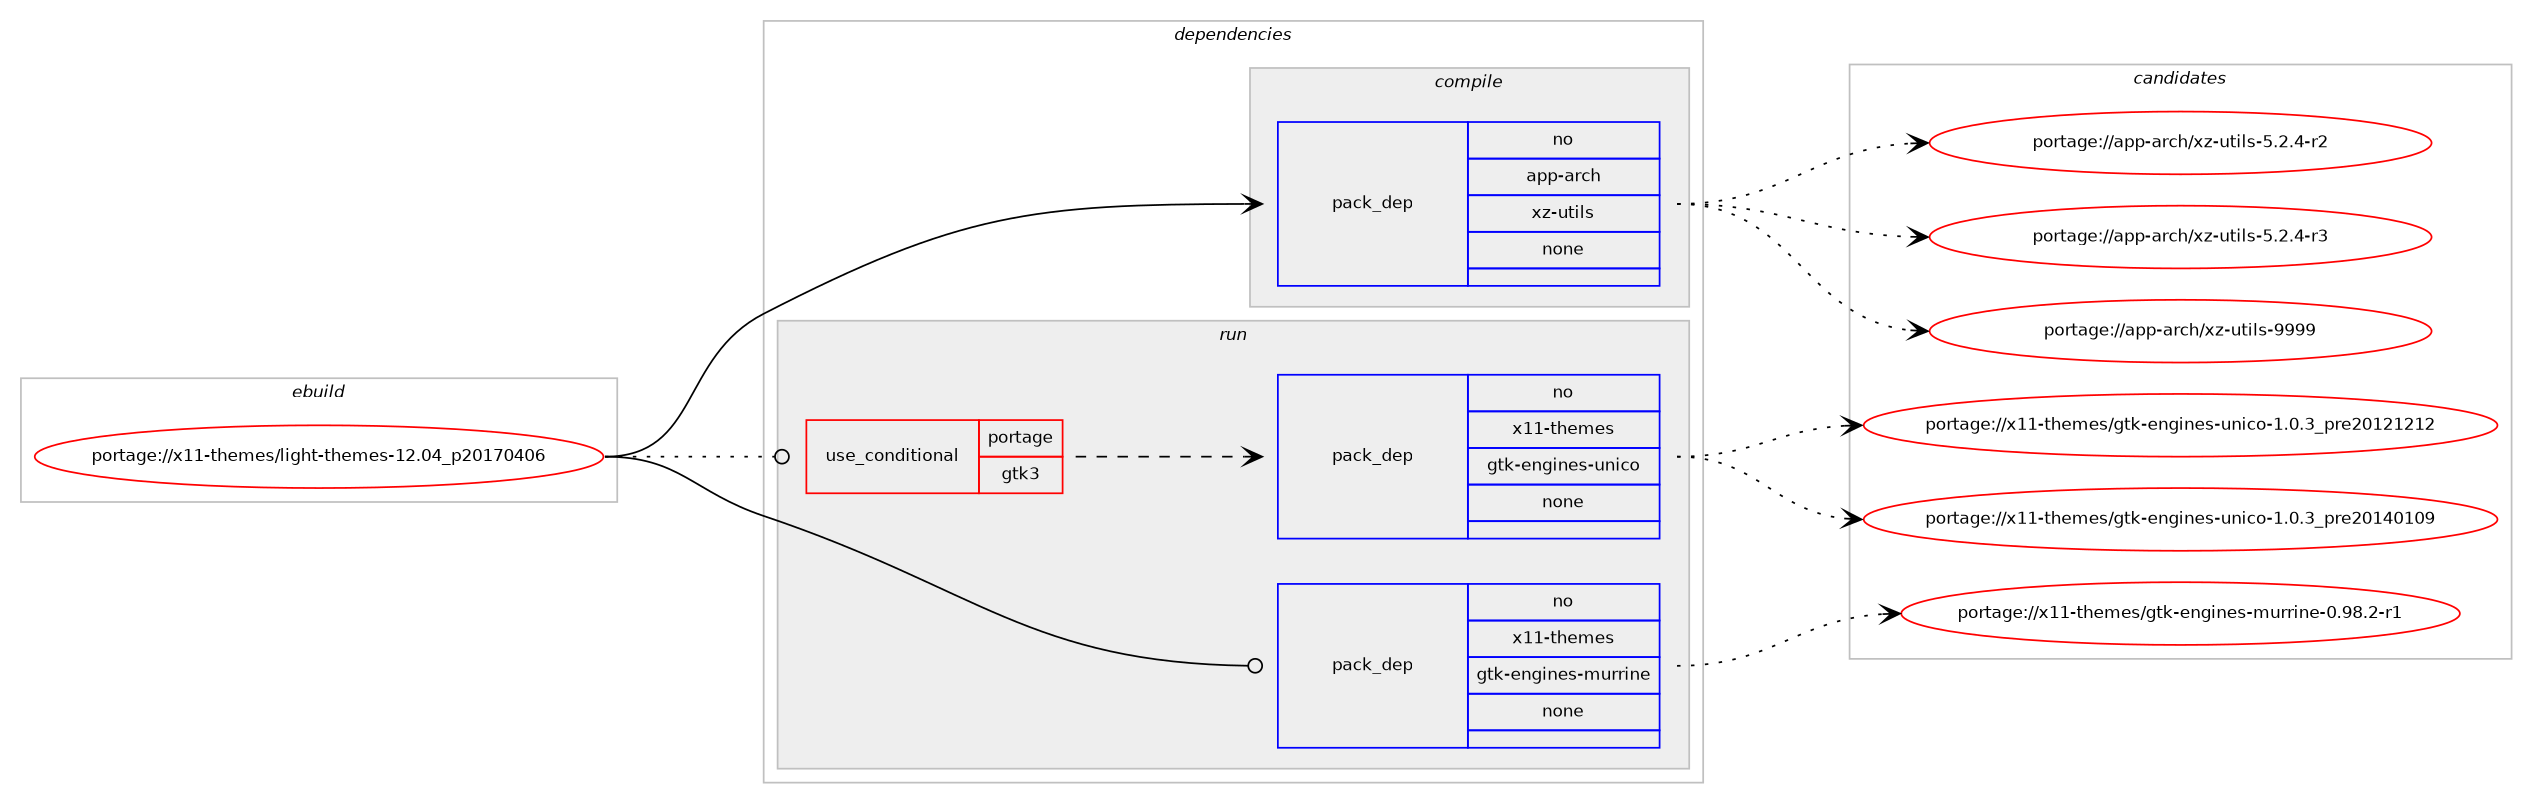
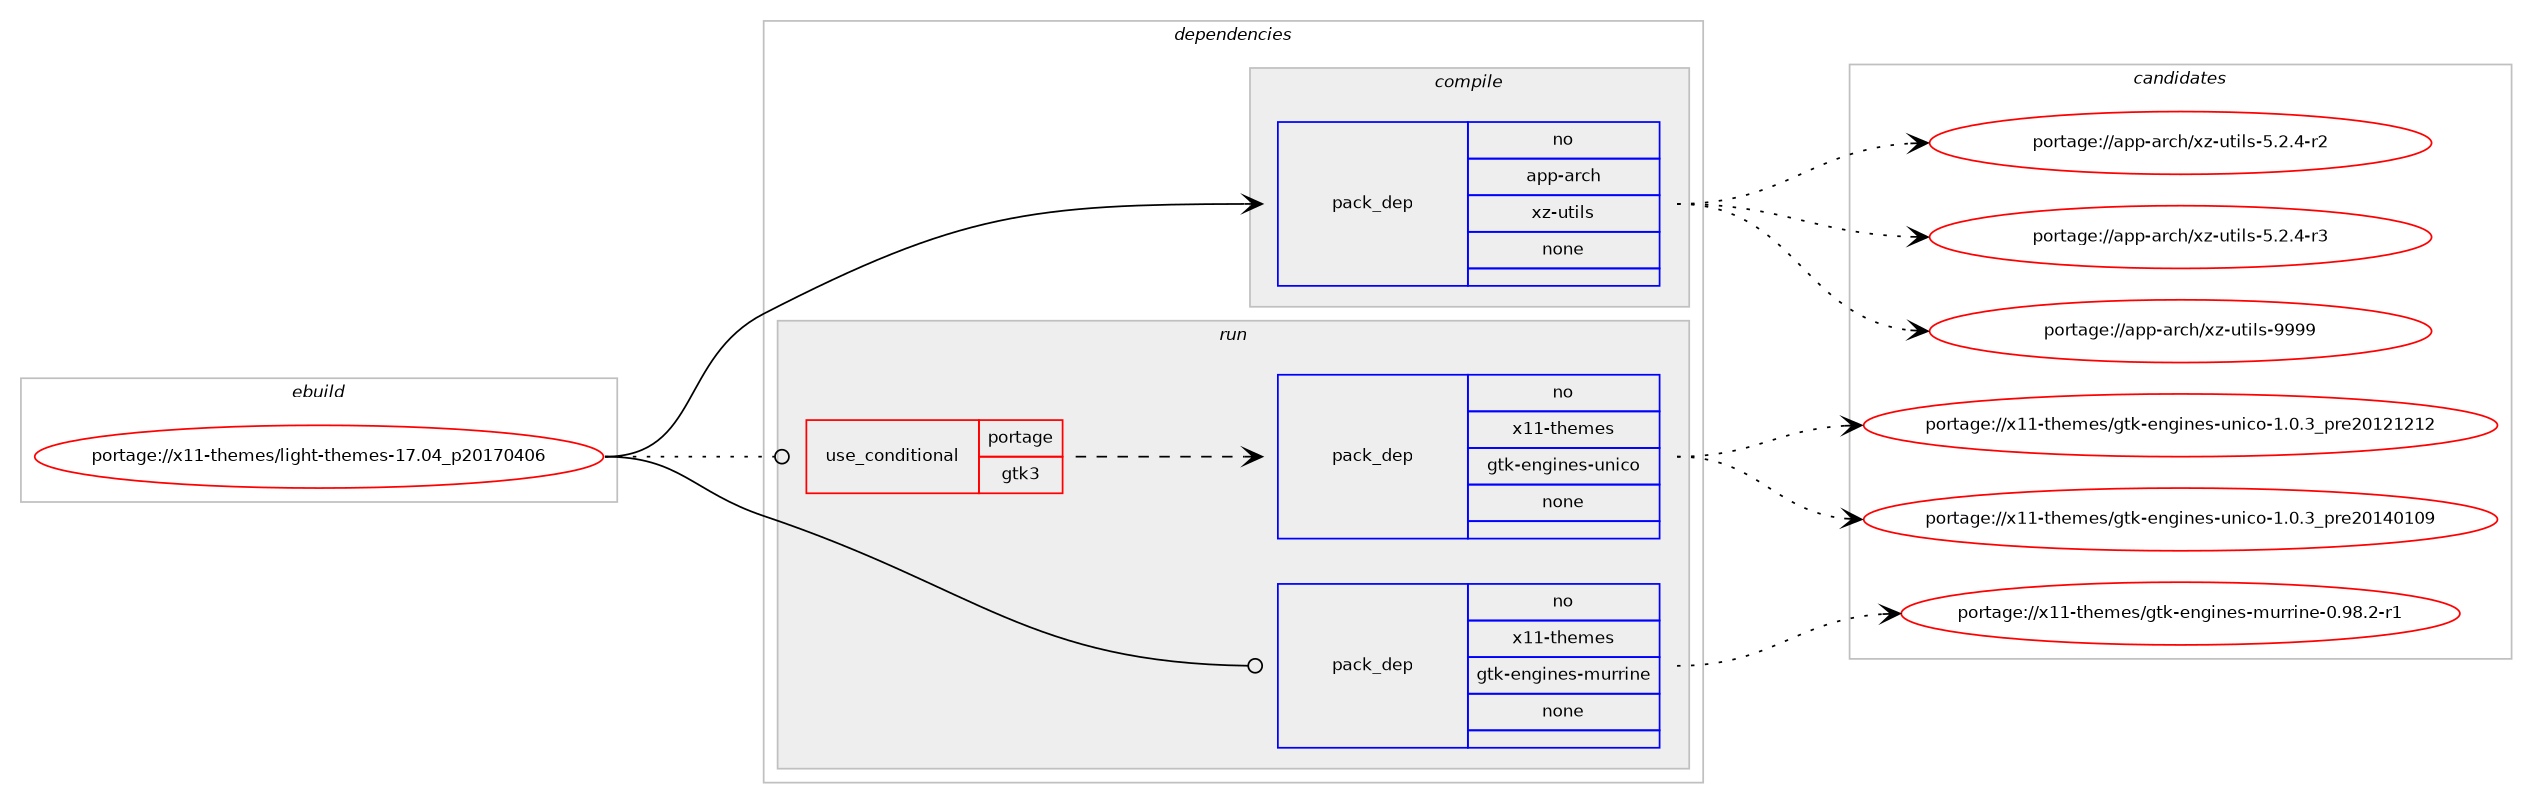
(319, 457) -> (319, 457)
